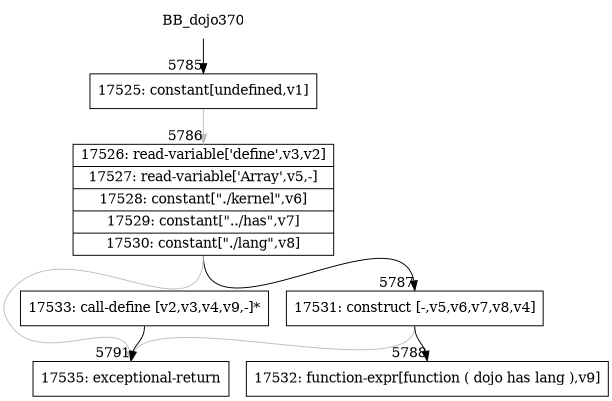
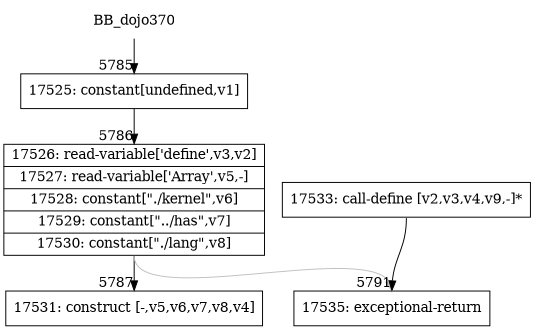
(203, 122) -> (134, 122)
(277, 344) -> none
(427, 379) -> none
